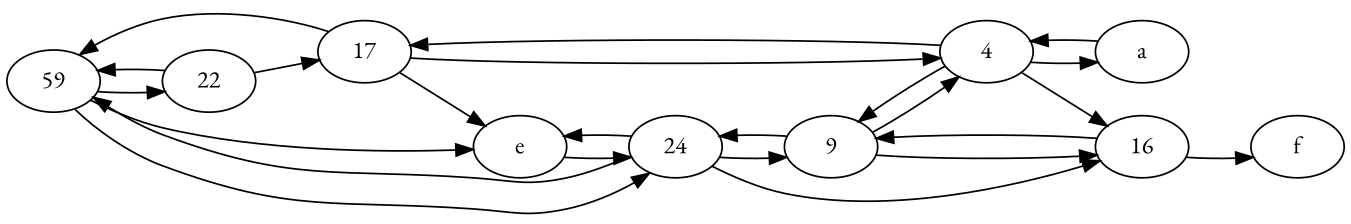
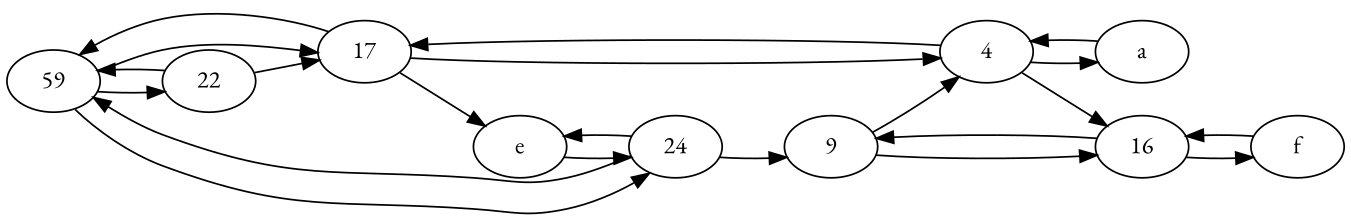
(909, 88) -> none
(762, 135) -> none
(270, 145) -> (197, 45)
(897, 200) -> (1228, 135)
